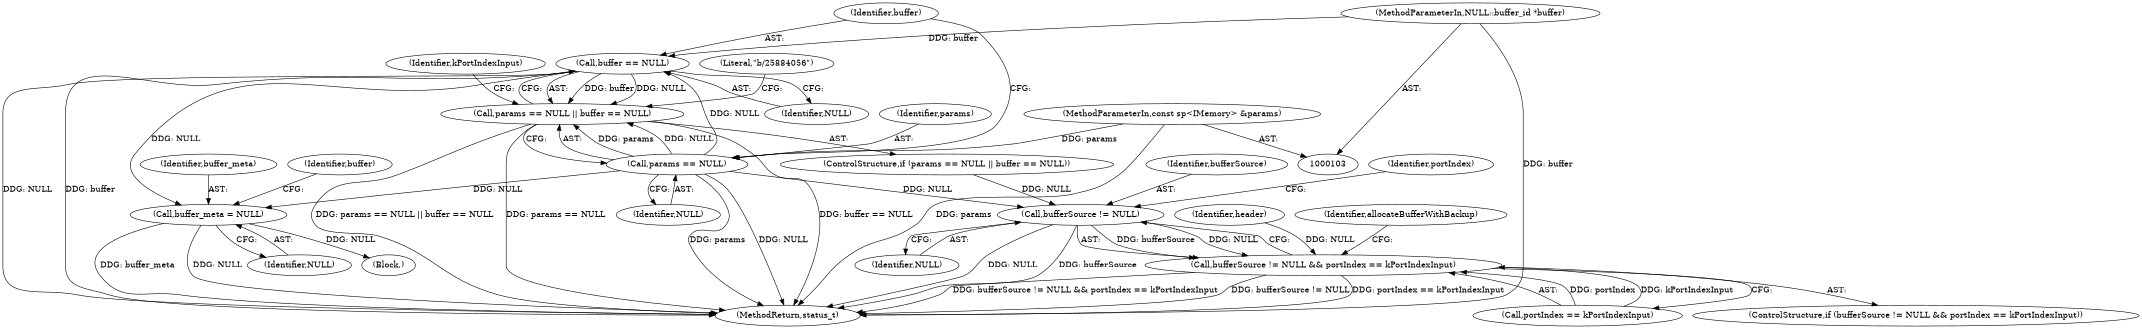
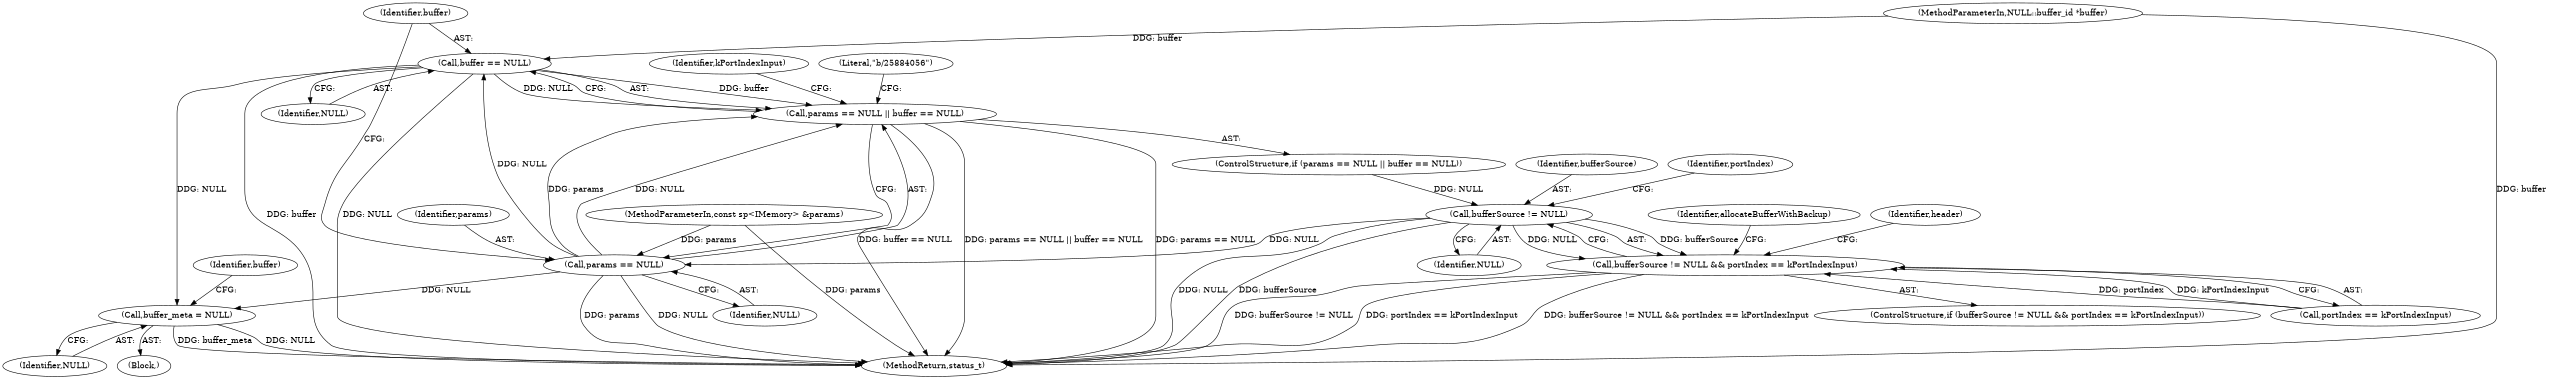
(209, 164) -> none
(1328, 164) -> none
(874, 189) -> (1063, 259)
(351, 240) -> (153, 341)
(1330, 240) -> (1849, 240)
